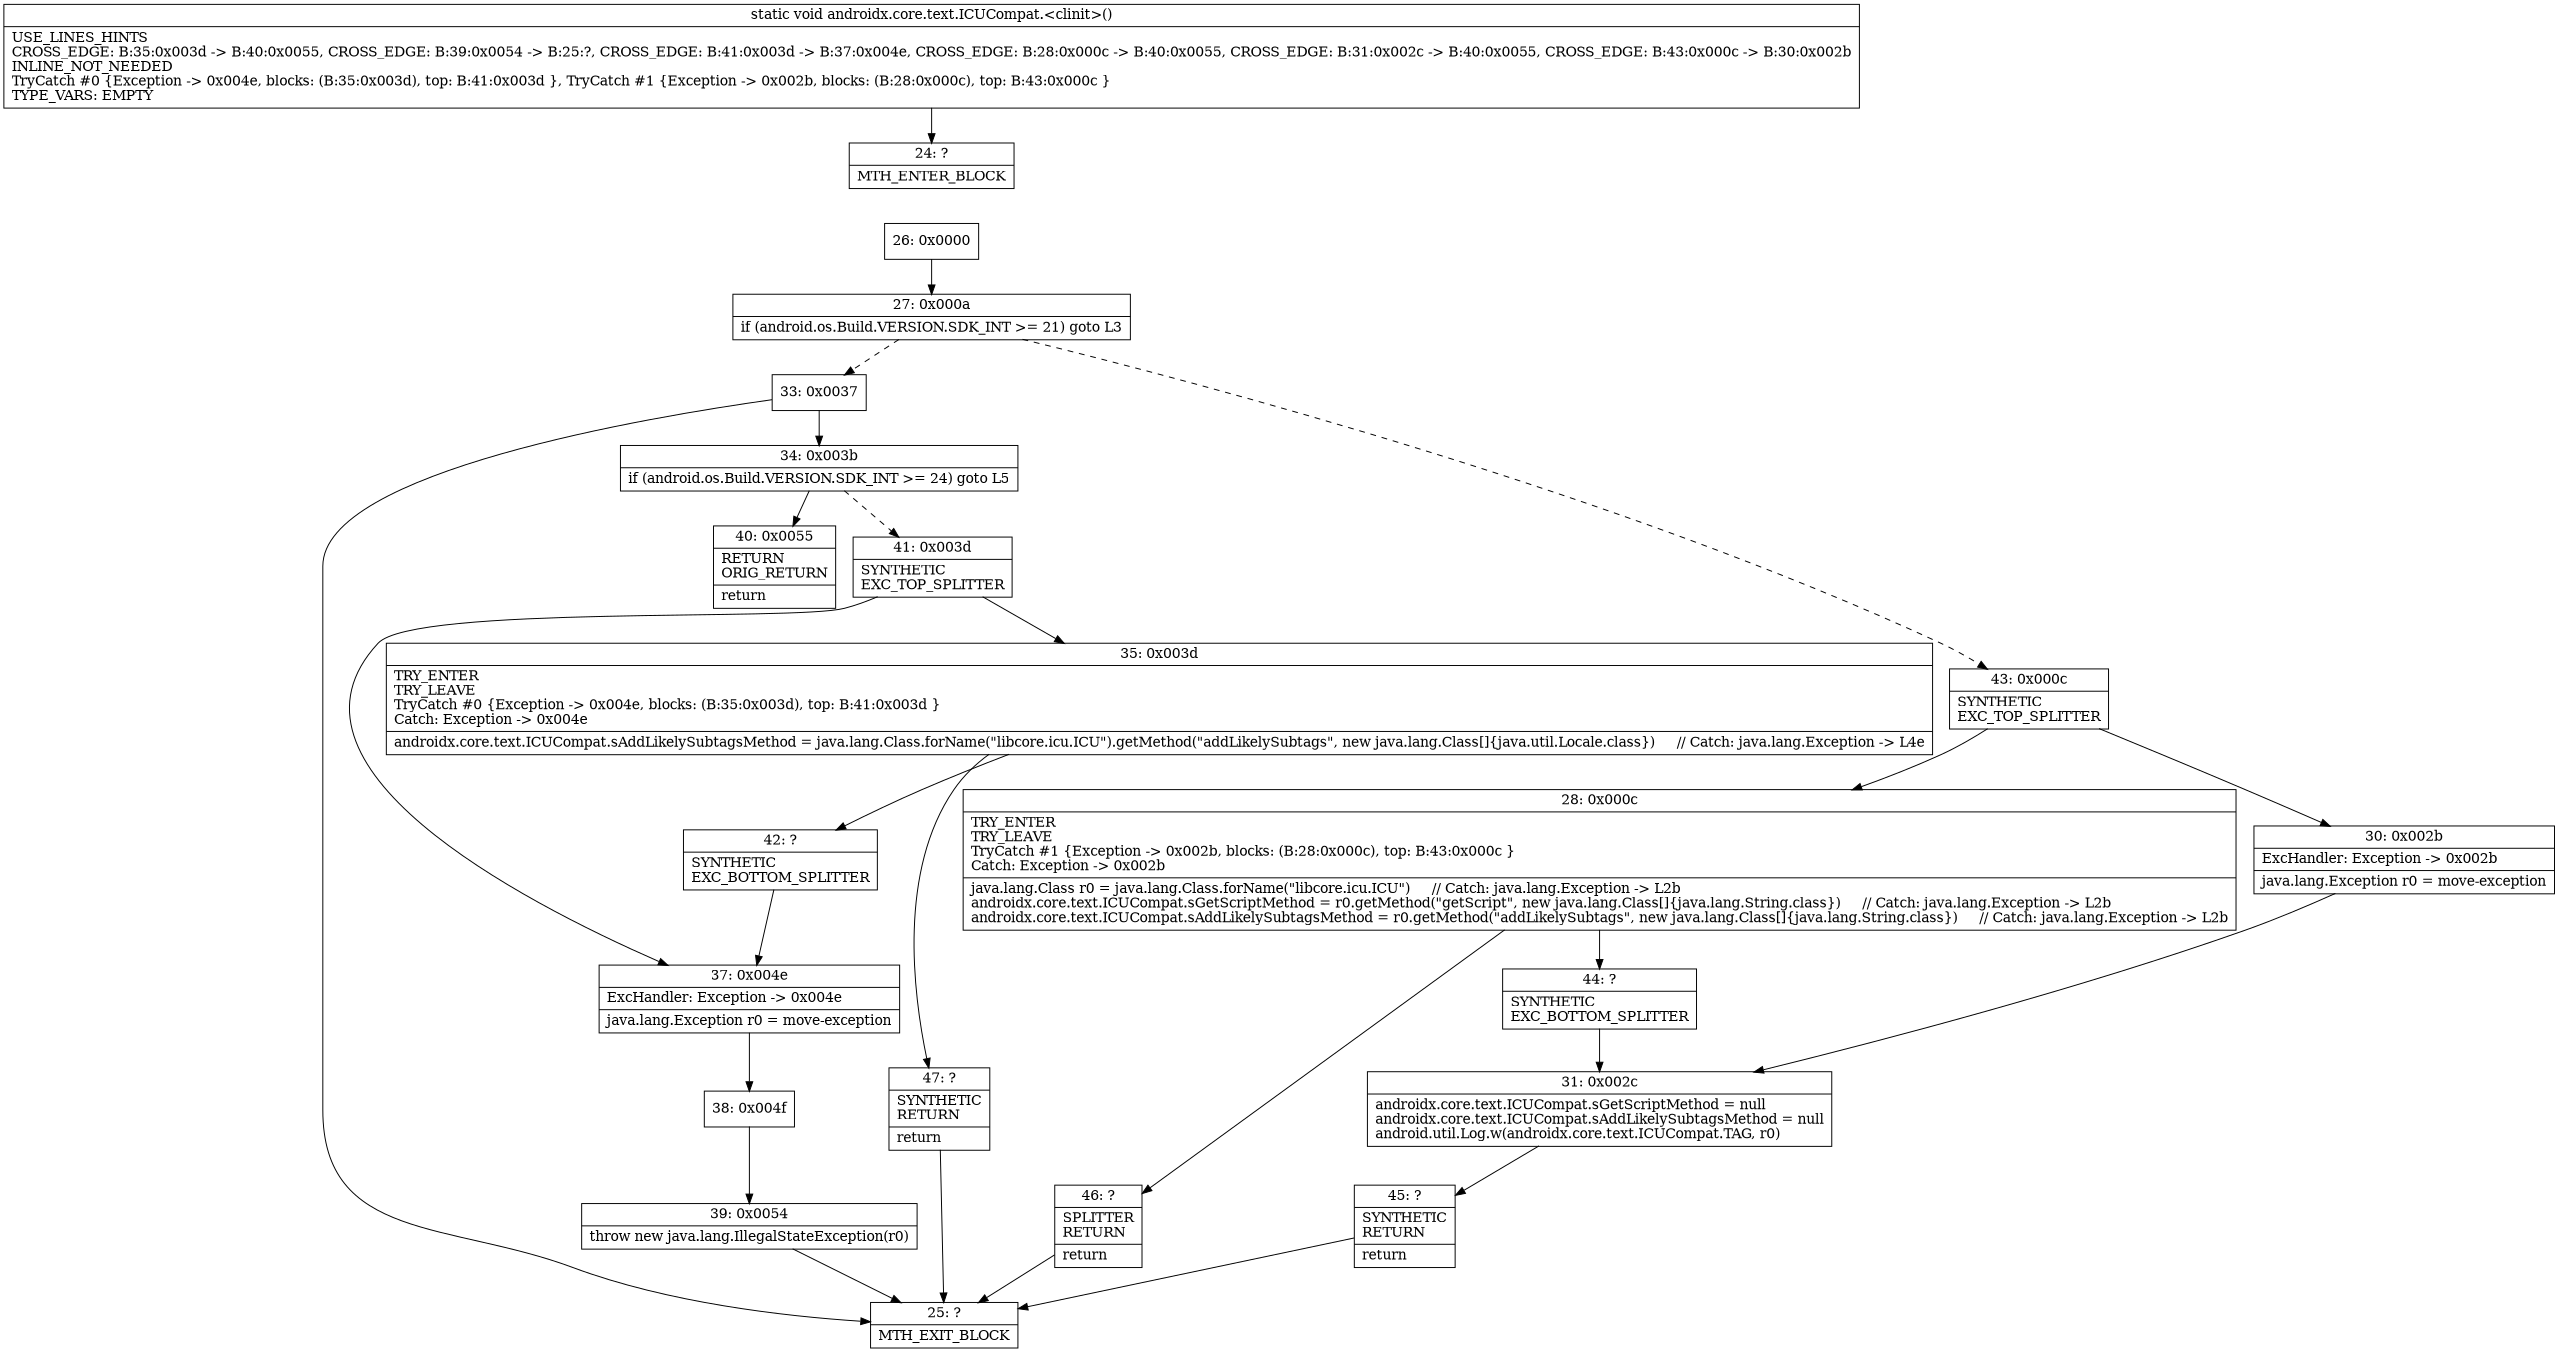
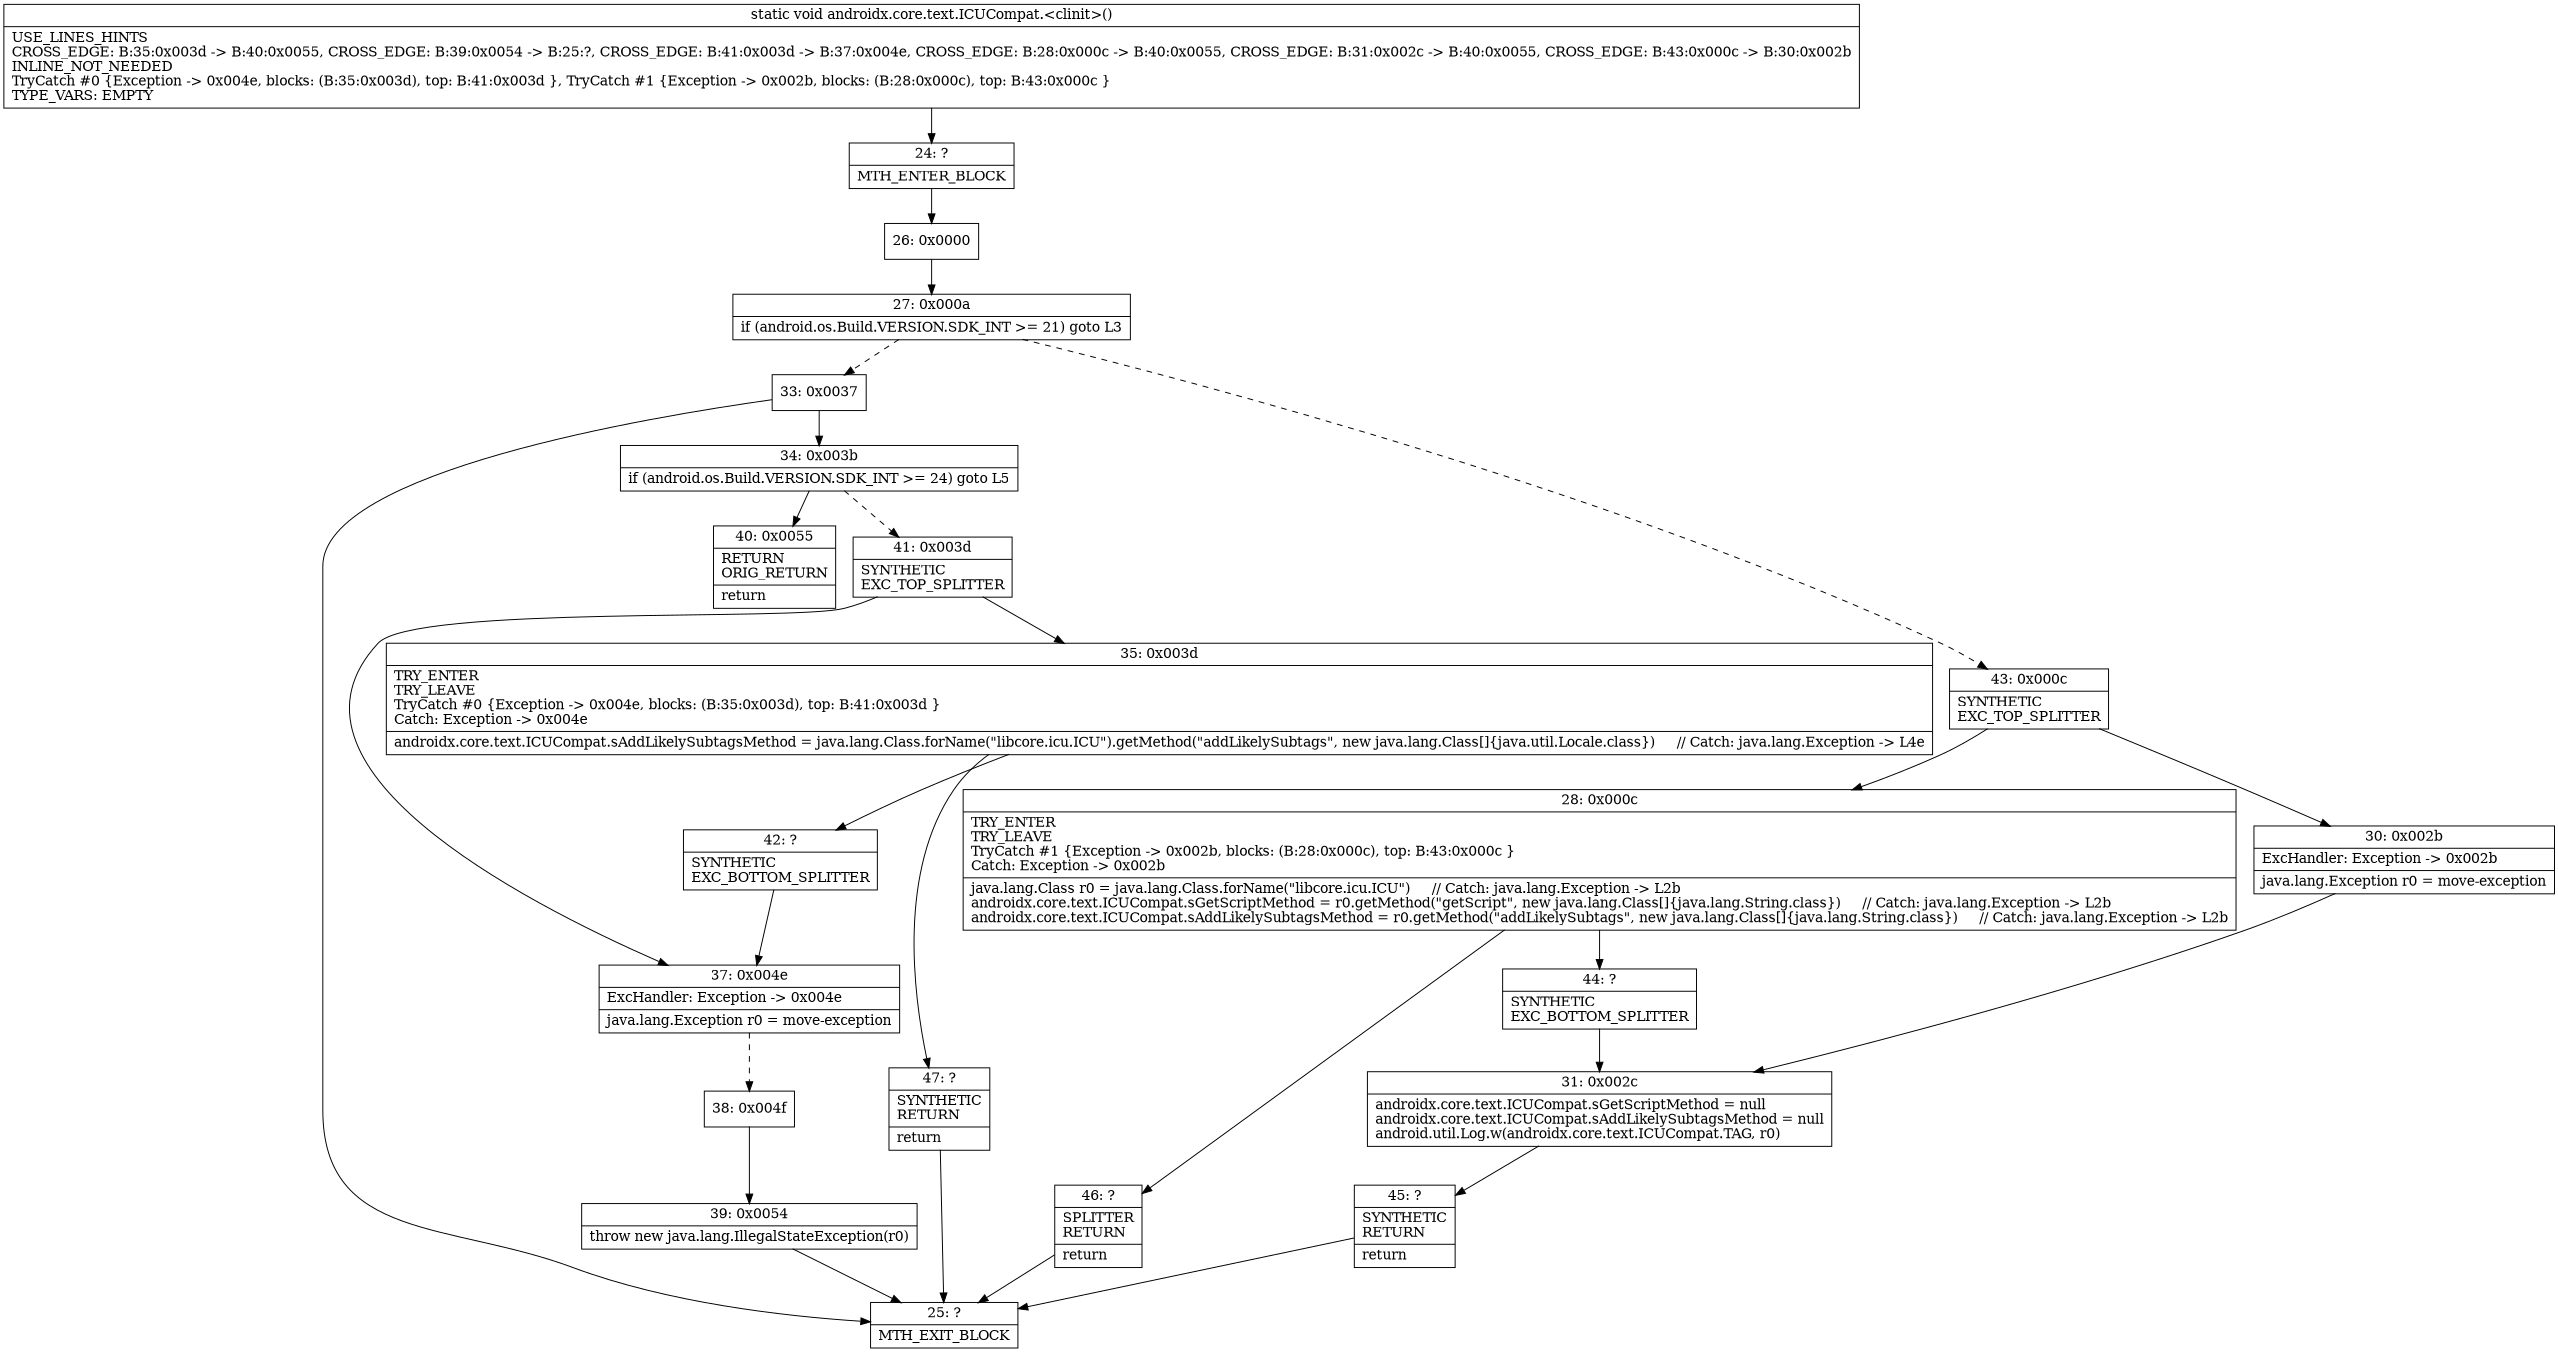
none -> (932, 201)
(749, 1057) -> (749, 1057)
